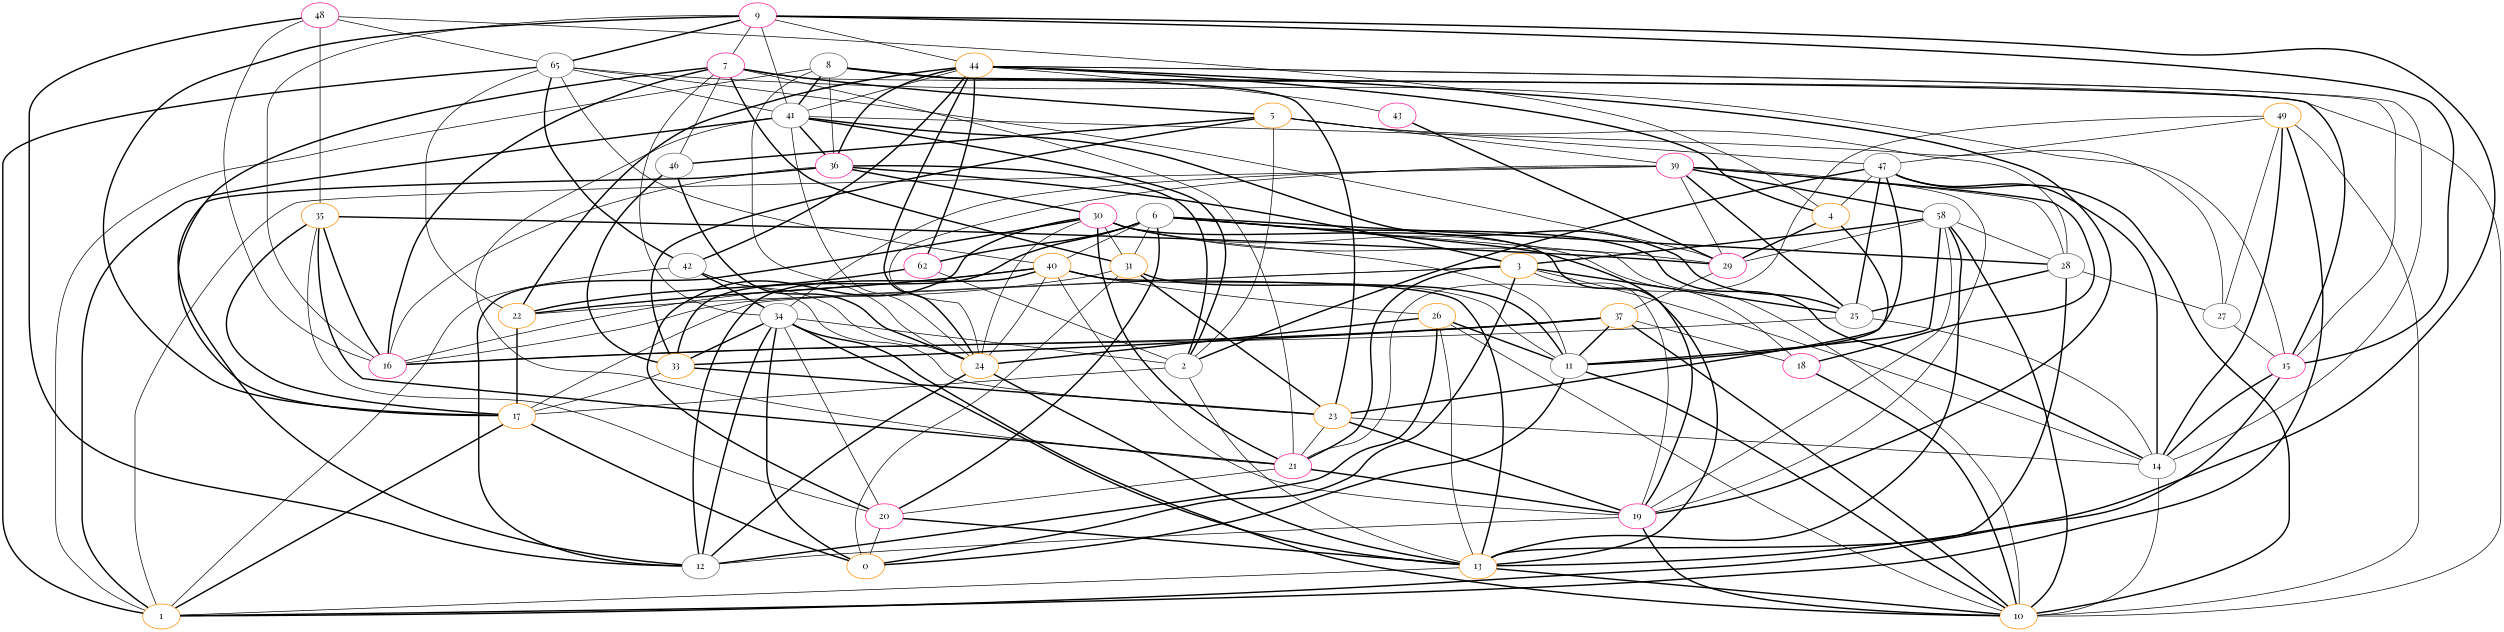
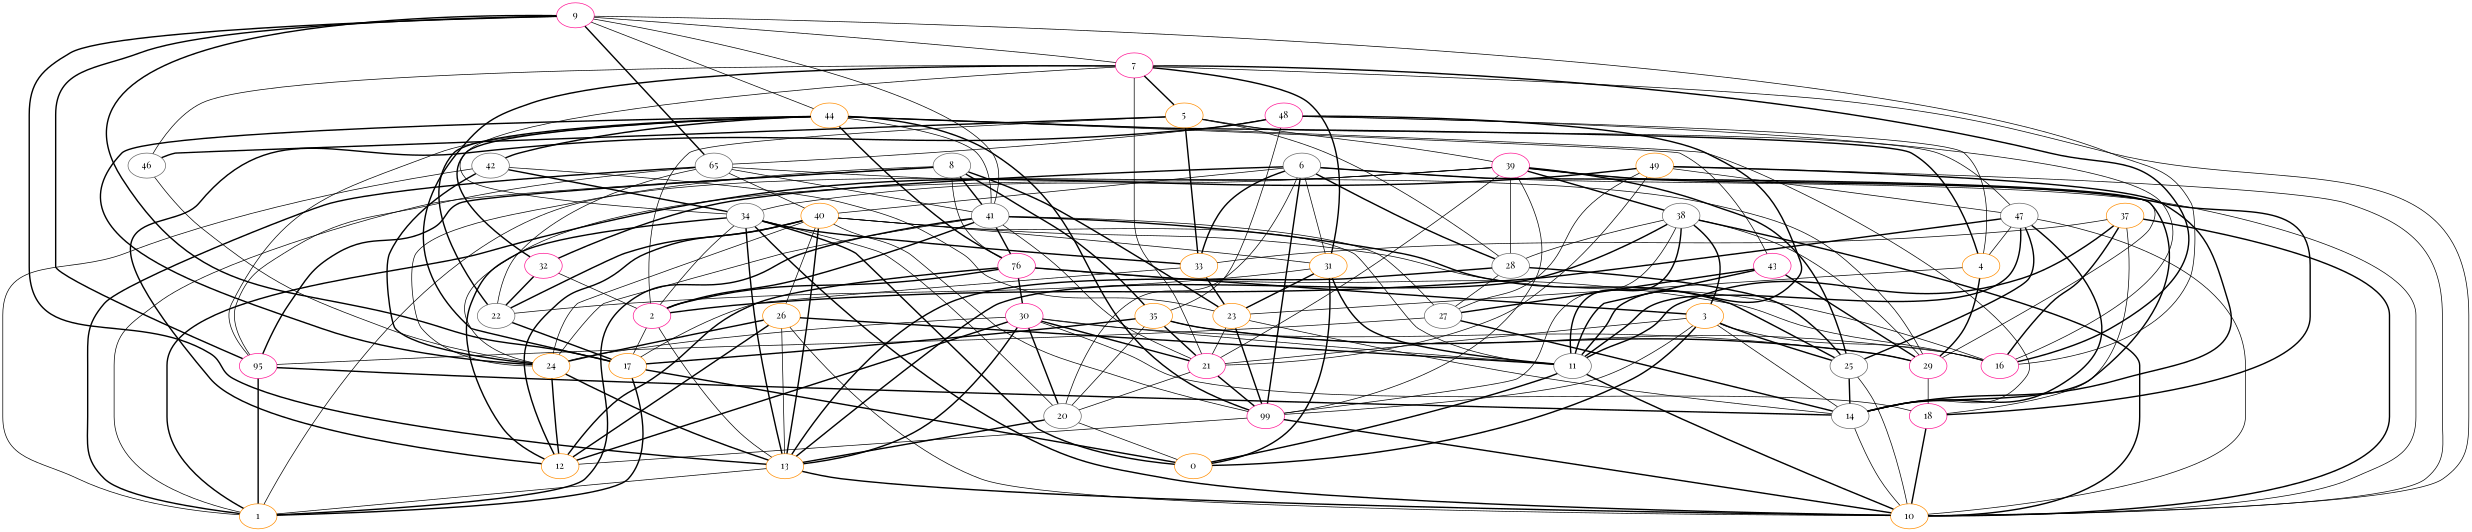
none -> (1672, 142)
(834, 166) -> (1017, 266)
(586, 196) -> none
(1941, 216) -> (1681, 216)
none -> (1047, 222)
(1113, 241) -> (1062, 238)
(923, 266) -> (543, 266)
(593, 270) -> none
none -> (1363, 272)
(1004, 288) -> none
(347, 293) -> (1577, 339)
(1664, 295) -> (1928, 391)
none -> (1556, 298)
none -> (1619, 300)
(852, 303) -> (326, 305)
(836, 309) -> (389, 303)
(517, 316) -> (496, 316)
(1407, 337) -> (1889, 438)
(1371, 342) -> (1456, 341)
(1080, 347) -> (1662, 243)
(2021, 355) -> (1850, 391)
none -> (1628, 361)
(1184, 366) -> (652, 316)
(2287, 366) -> (258, 366)
(1675, 367) -> (1553, 294)
(2240, 377) -> (2241, 426)
(1070, 388) -> (1130, 303)
(975, 401) -> (1316, 388)
(884, 516) -> (1063, 416)
(1637, 516) -> (1266, 416)
(701, 566) -> (560, 466)
